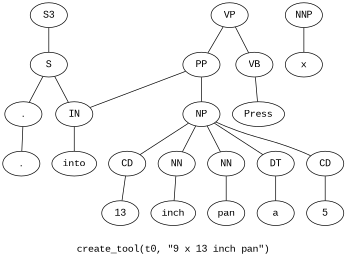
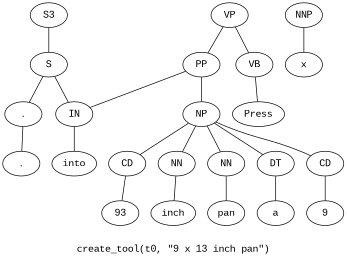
(120, 213) -> (120, 213)
(325, 213) -> (325, 213)
